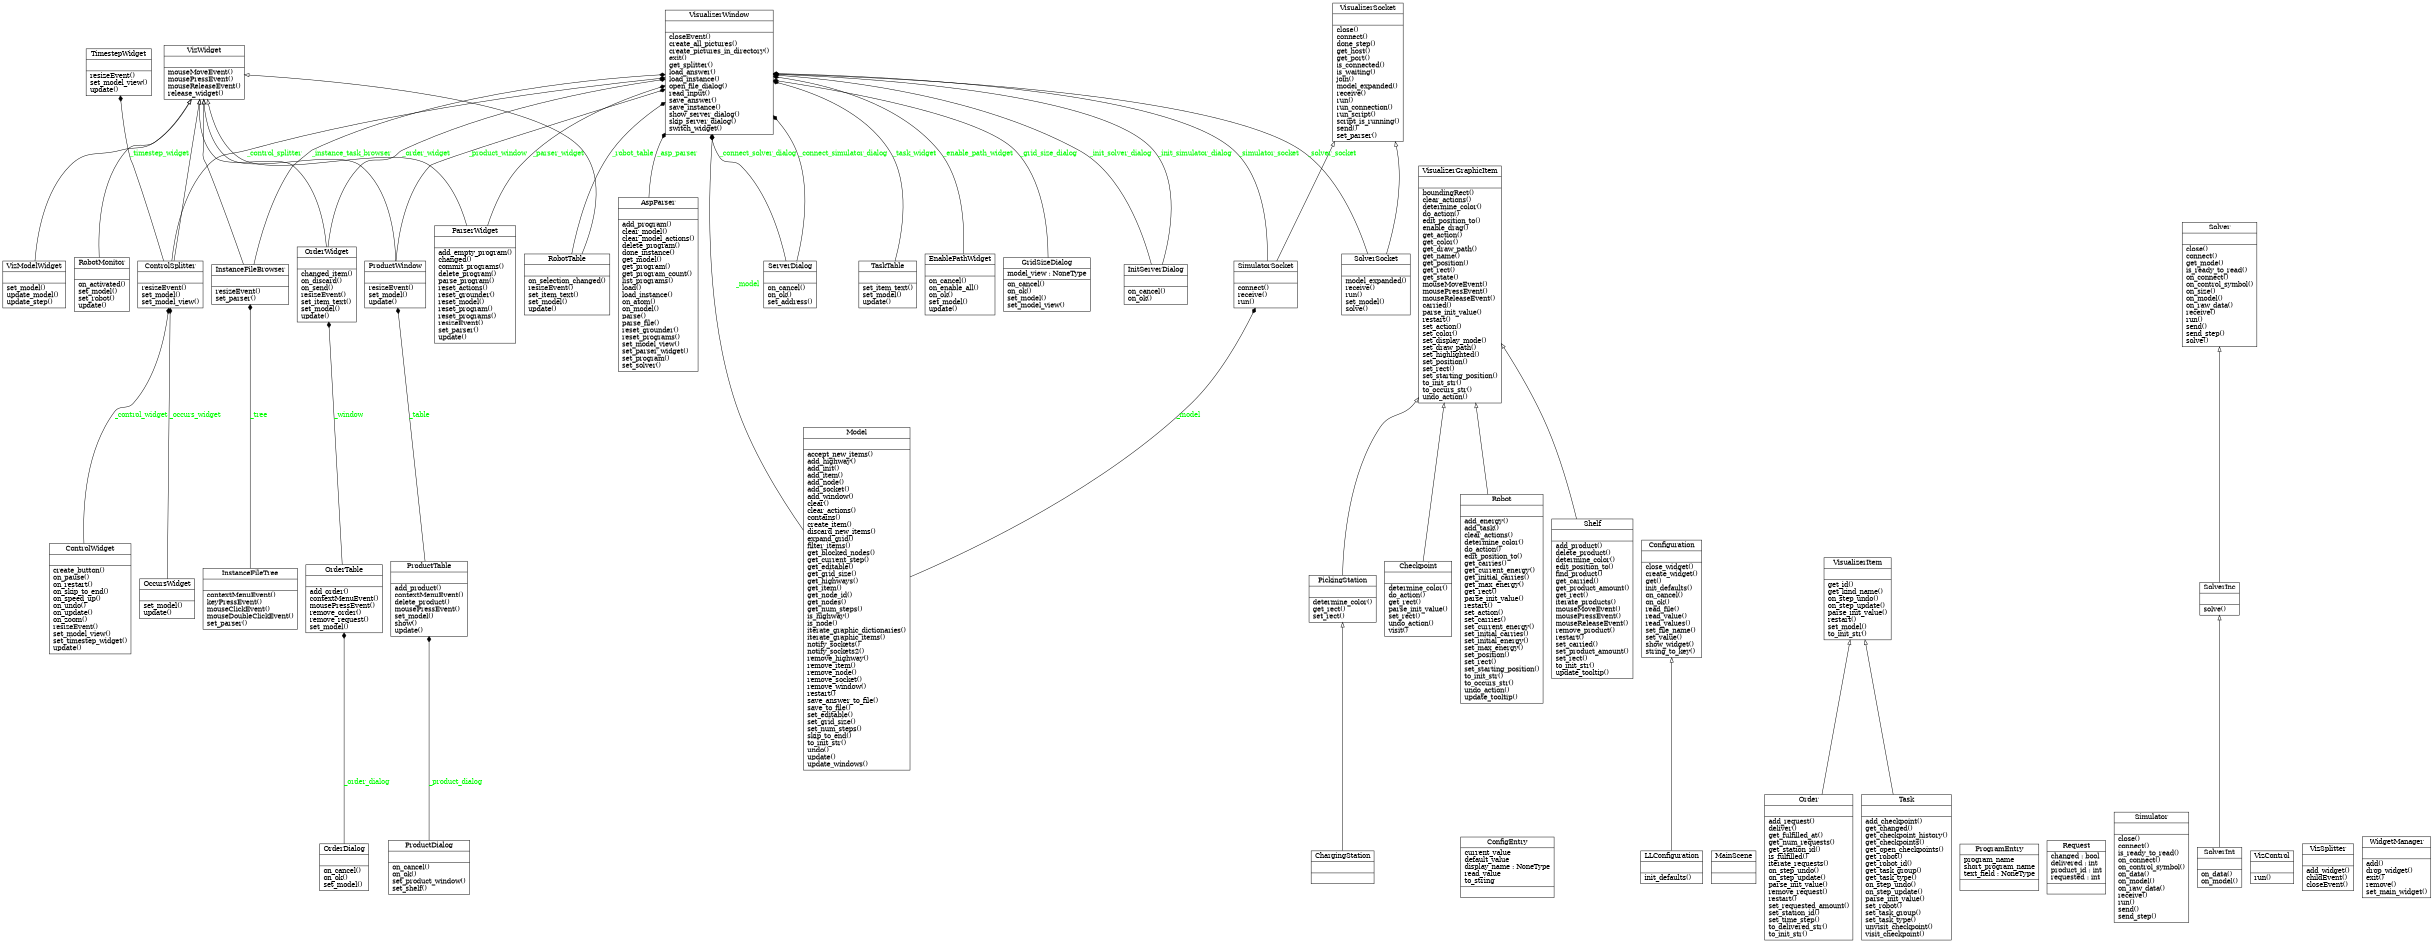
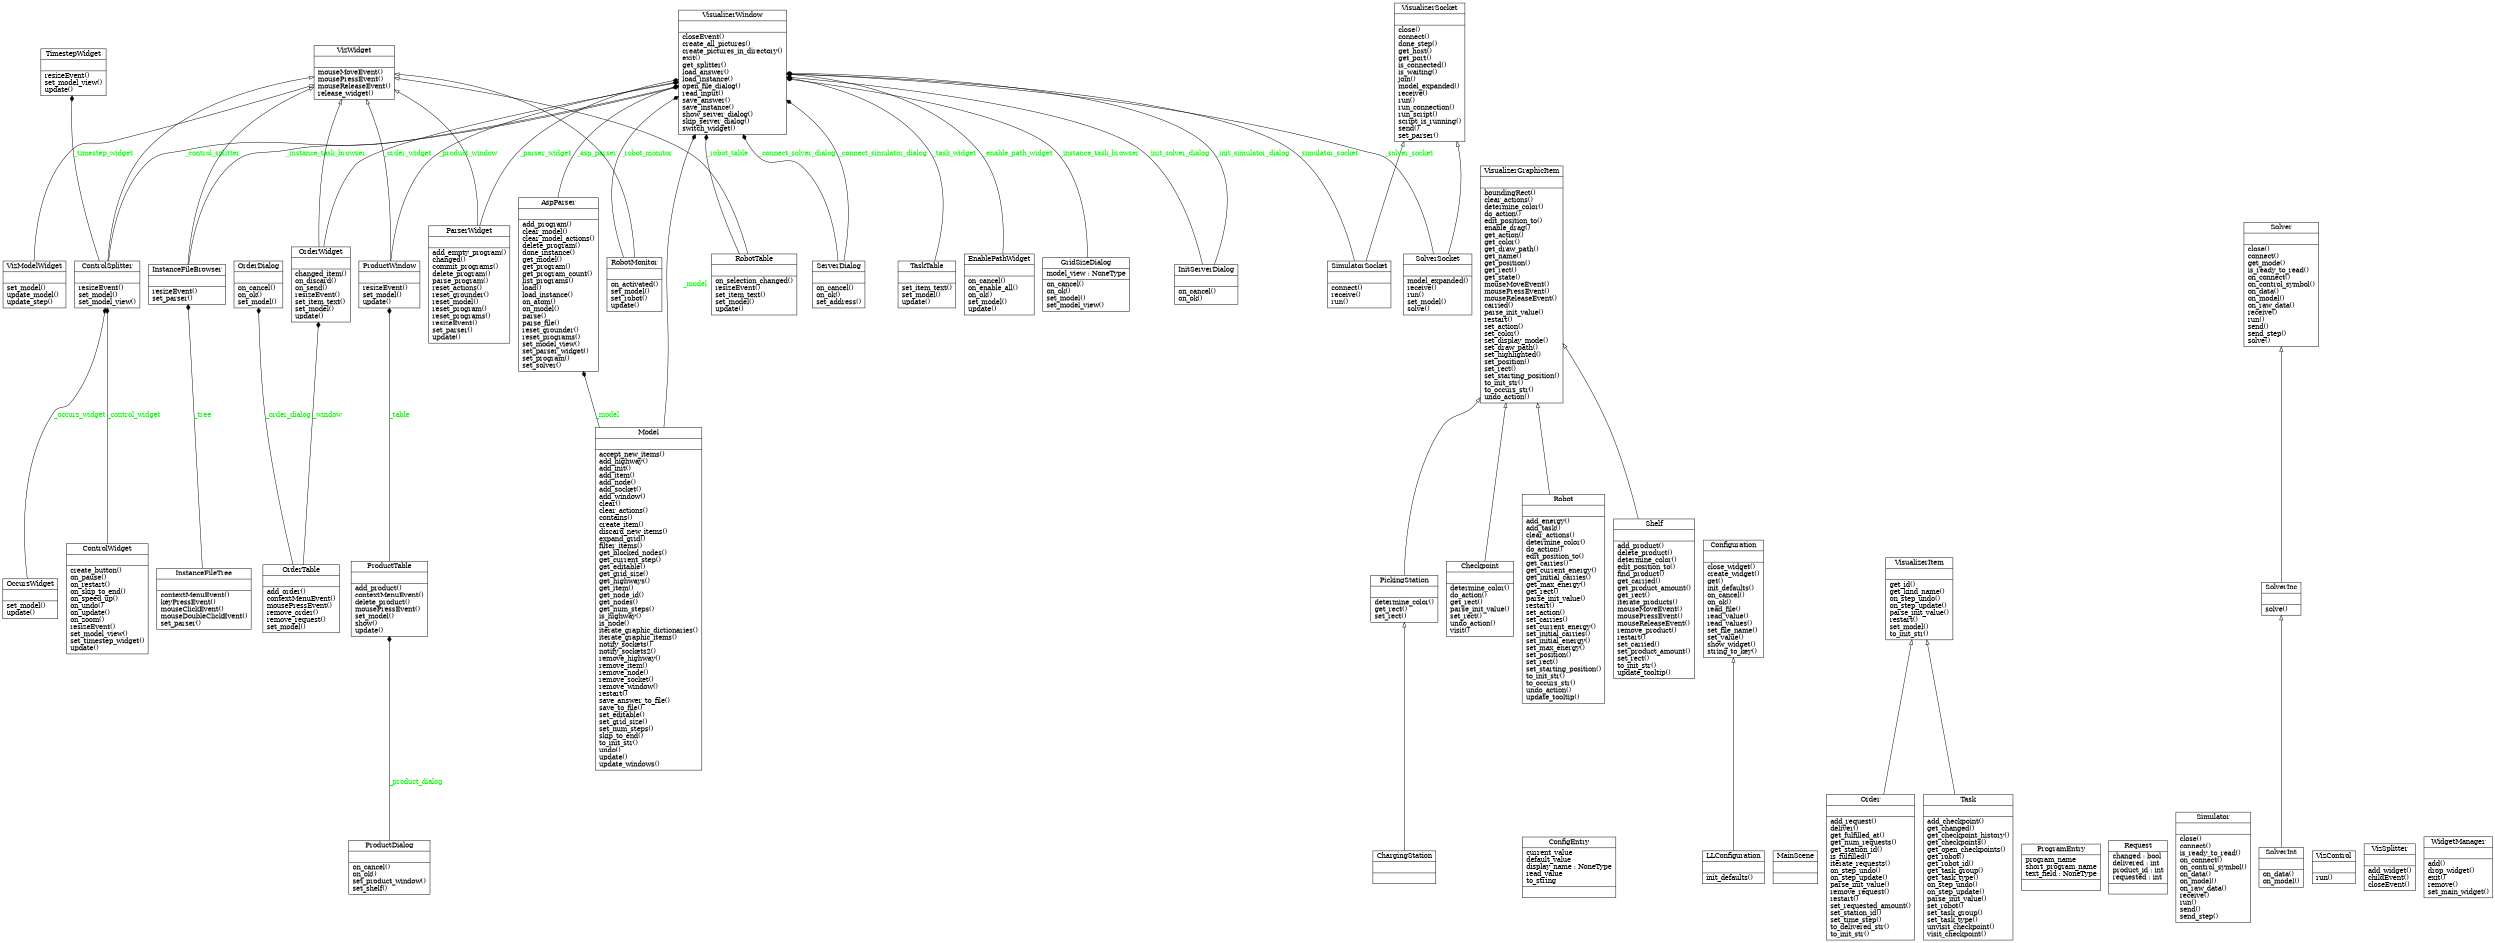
(1049, 154) -> (1099, 154)
none -> (615, 167)
(2201, 292) -> (2263, 292)
(1104, 472) -> (592, 402)
(344, 741) -> (268, 440)
